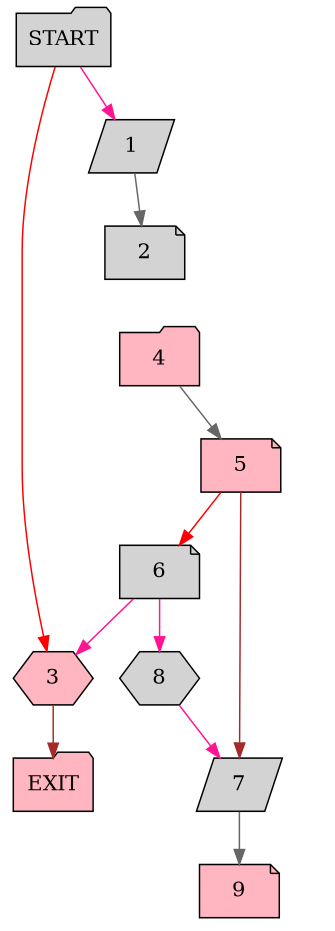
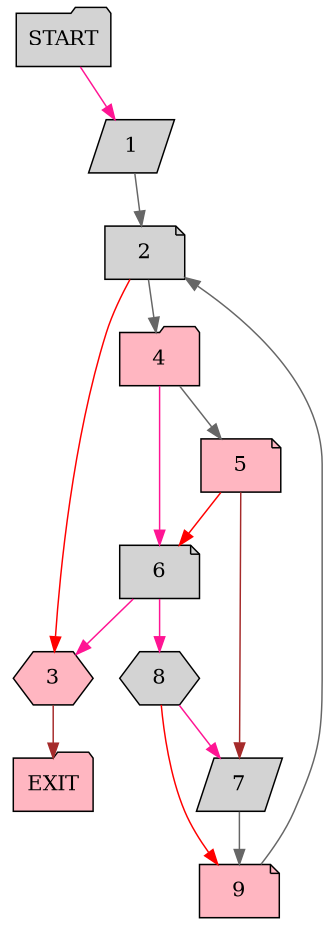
none -> (151, 299)
(22, 351) -> (78, 454)
none -> (160, 458)
none -> (322, 559)
none -> (175, 782)
